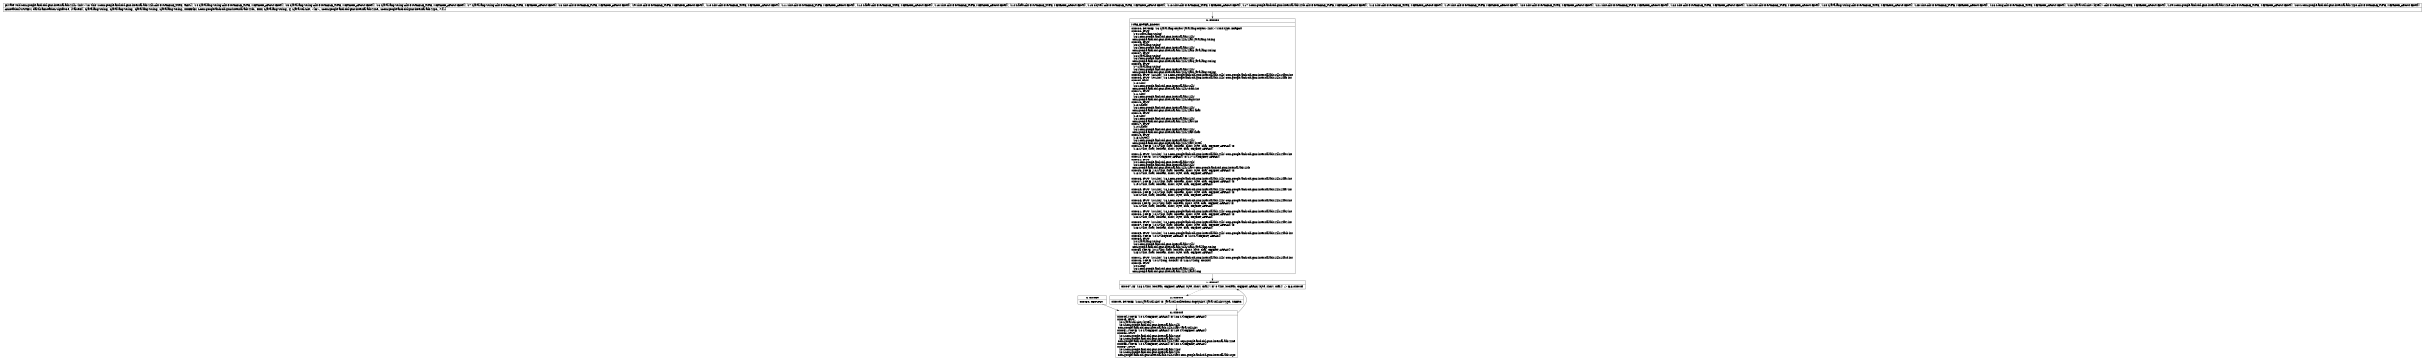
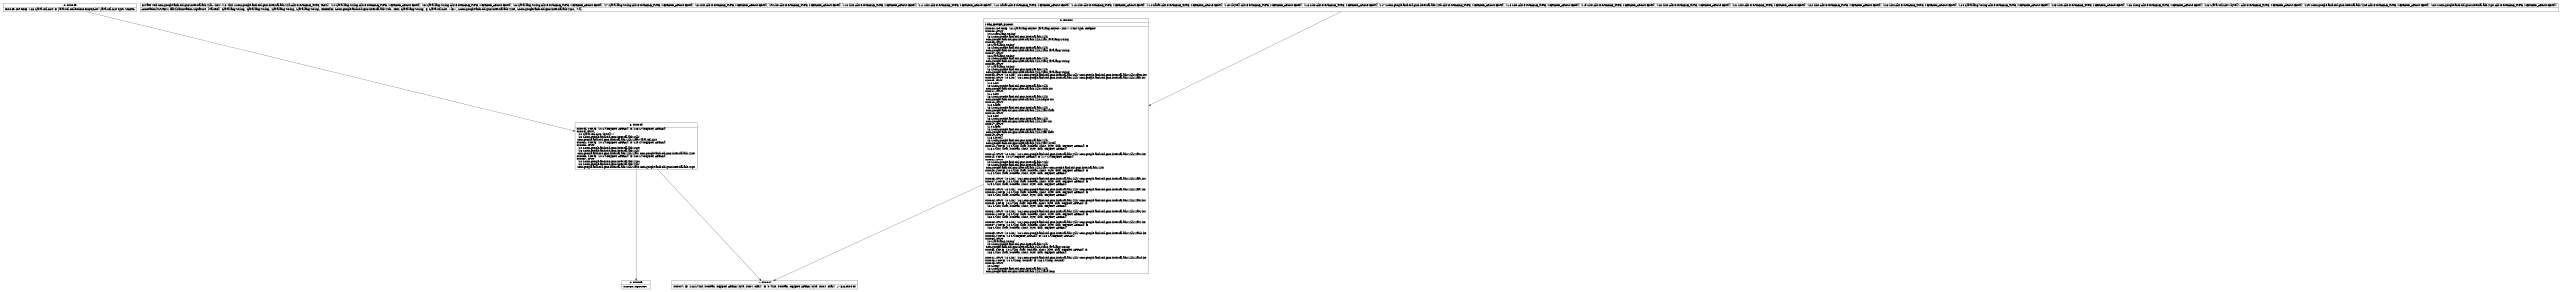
(1195, 292) -> none
(1110, 307) -> (636, 224)
